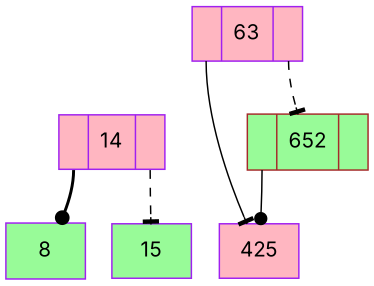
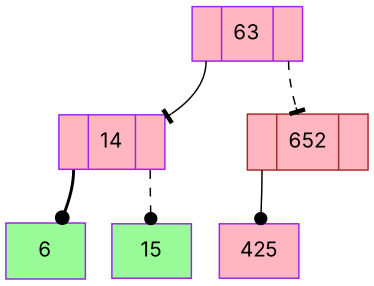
(218, 141) -> (195, 92)
(308, 142) -> (308, 142)
(150, 193) -> (150, 193)
(46, 251) -> (46, 251)
